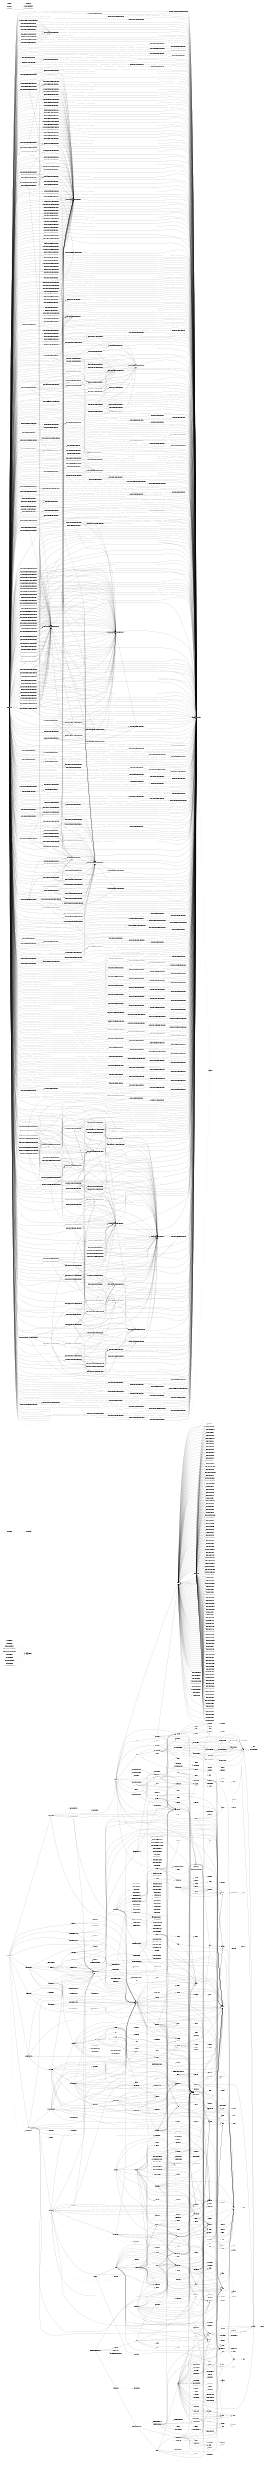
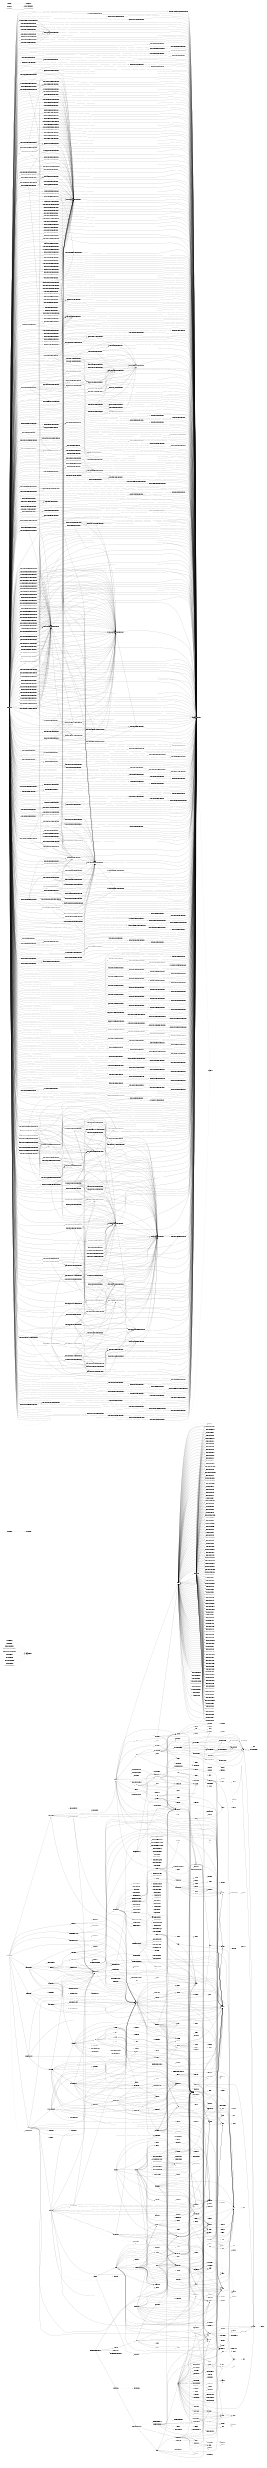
(95, 2009) -> none
